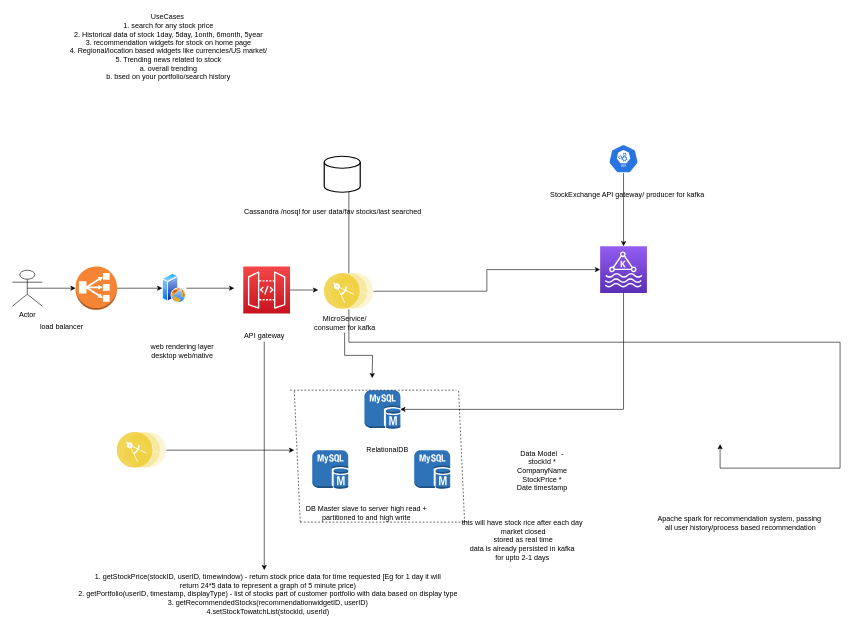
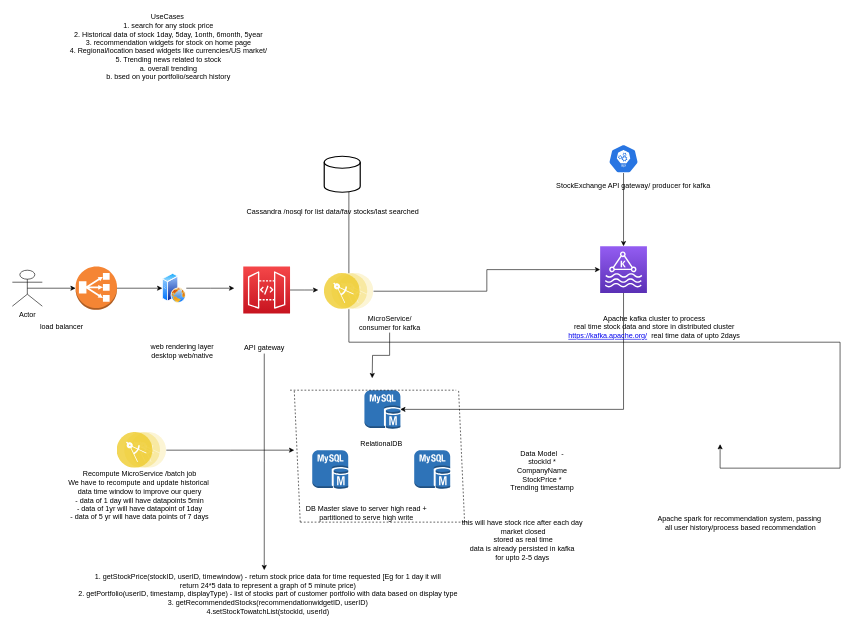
(627, 195) -> (633, 186)
(333, 212) -> (333, 212)
(345, 324) -> (390, 324)
none -> (654, 332)
(264, 336) -> (264, 348)
(387, 450) -> (381, 444)
(542, 471) -> (542, 471)
none -> (140, 496)
(367, 513) -> (367, 513)
(523, 540) -> (523, 540)
